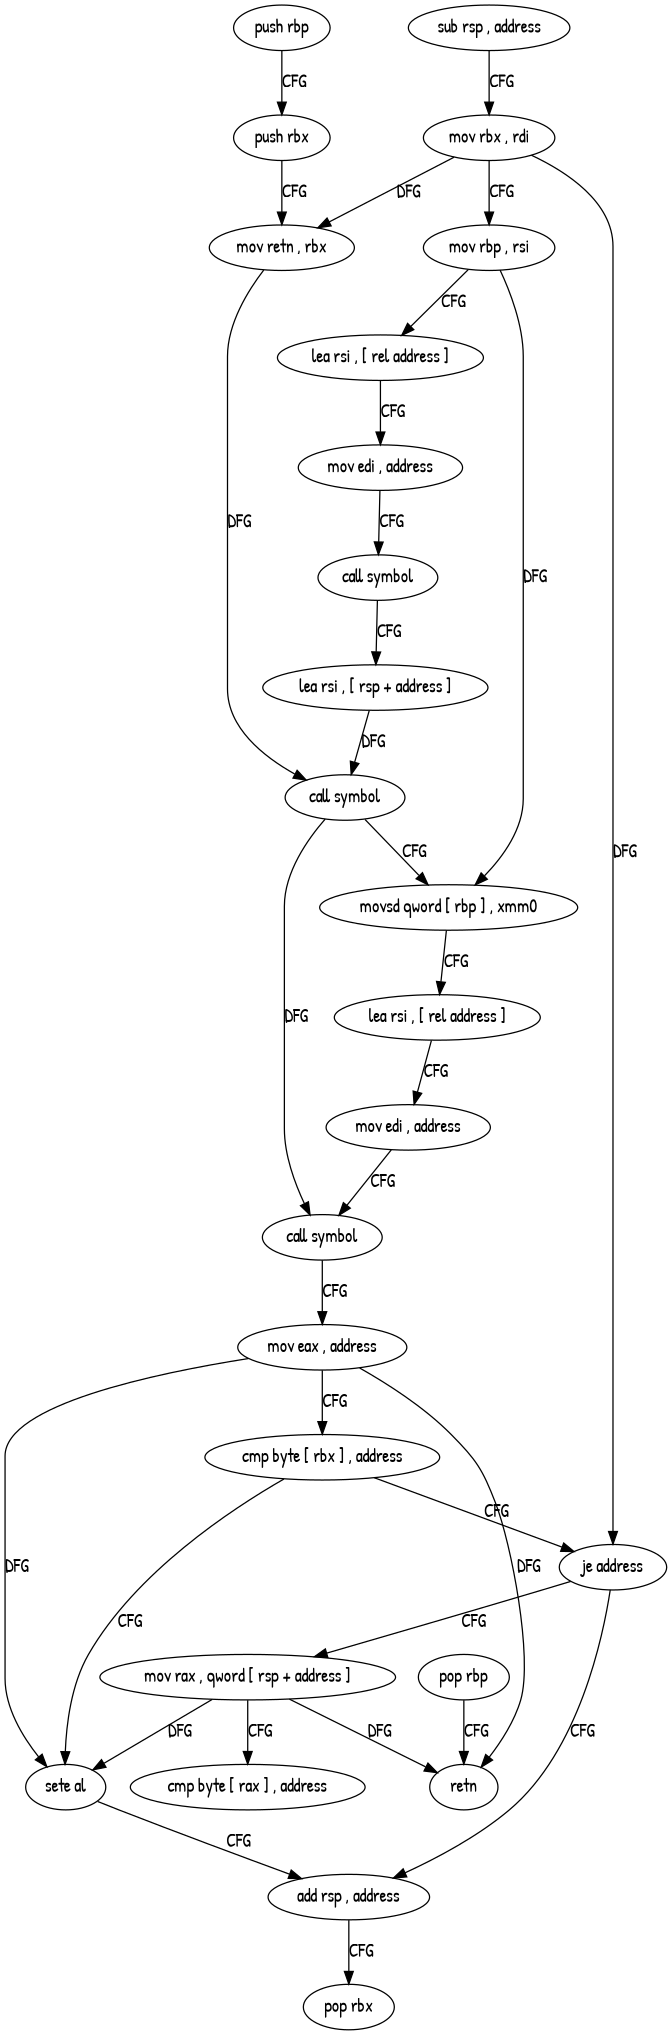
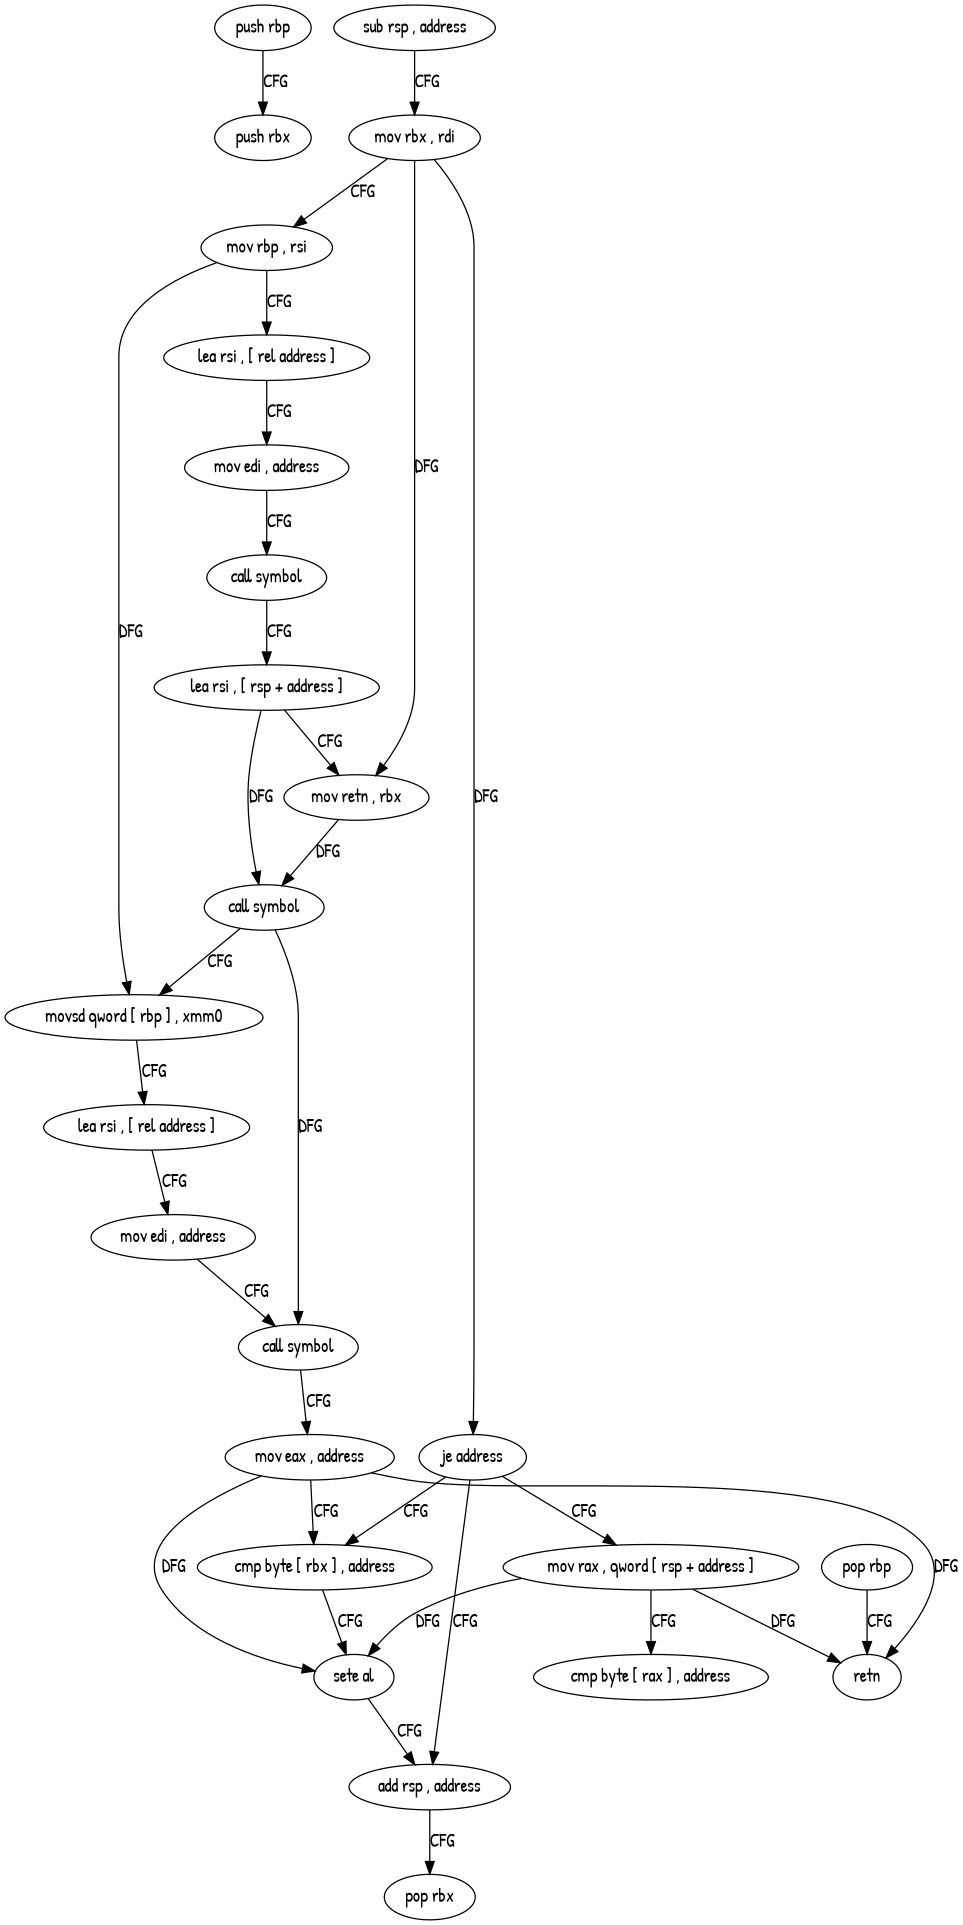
(282, 186) -> (307, 738)
(468, 1512) -> (401, 1507)
